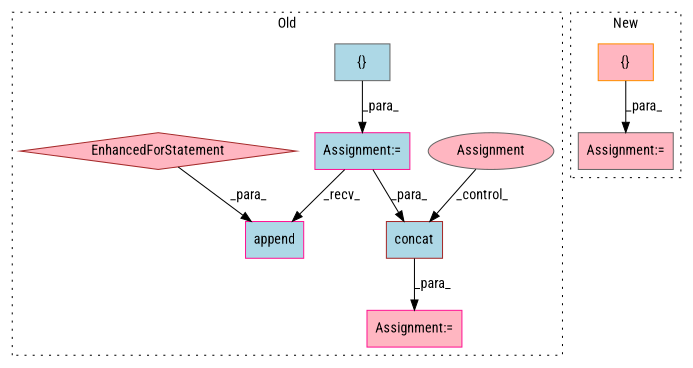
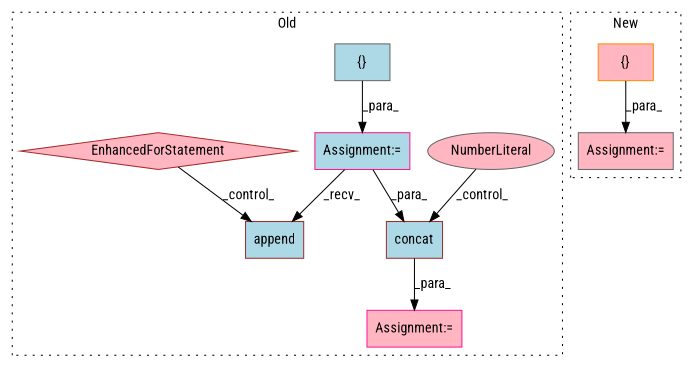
(491, 151) -> (491, 151)
(249, 195) -> (249, 195)
(275, 240) -> (275, 240)
